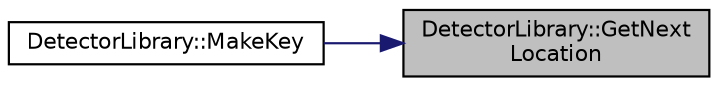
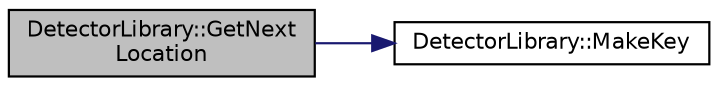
(352, 43) -> (344, 43)
